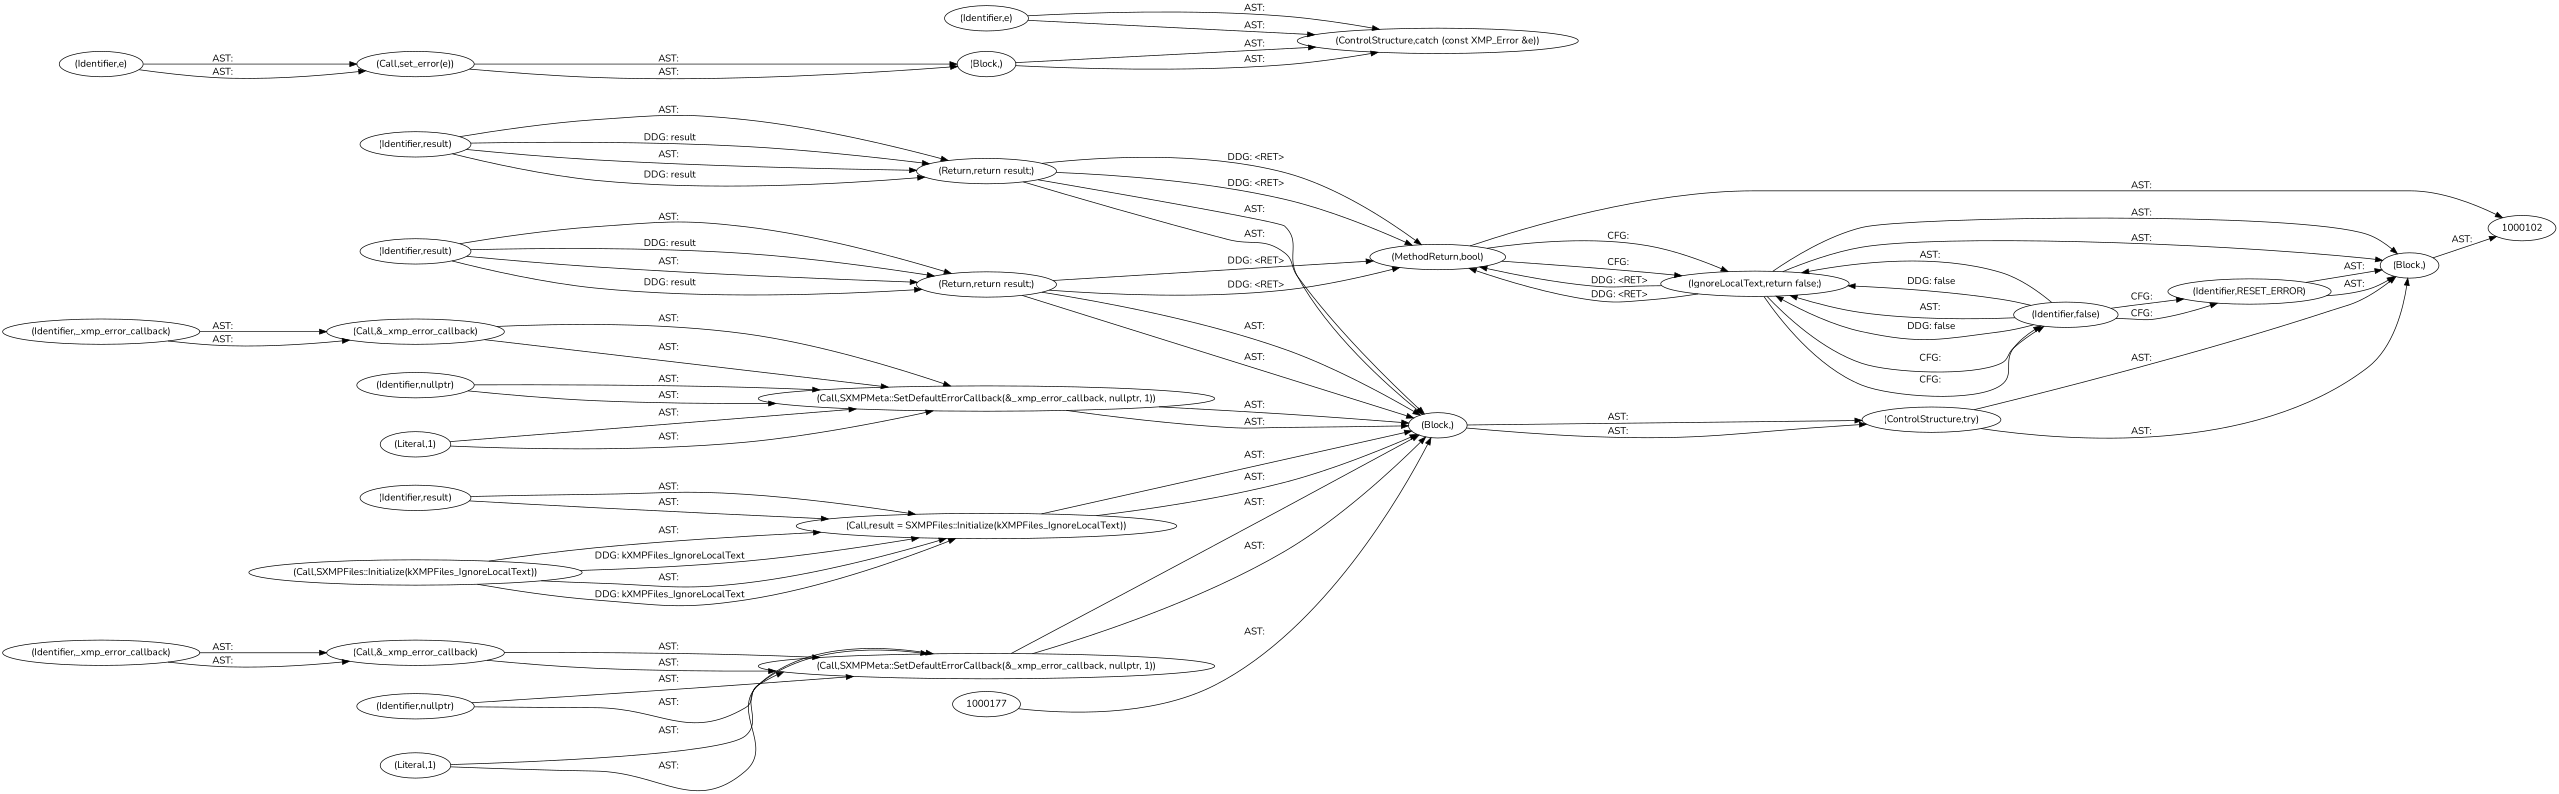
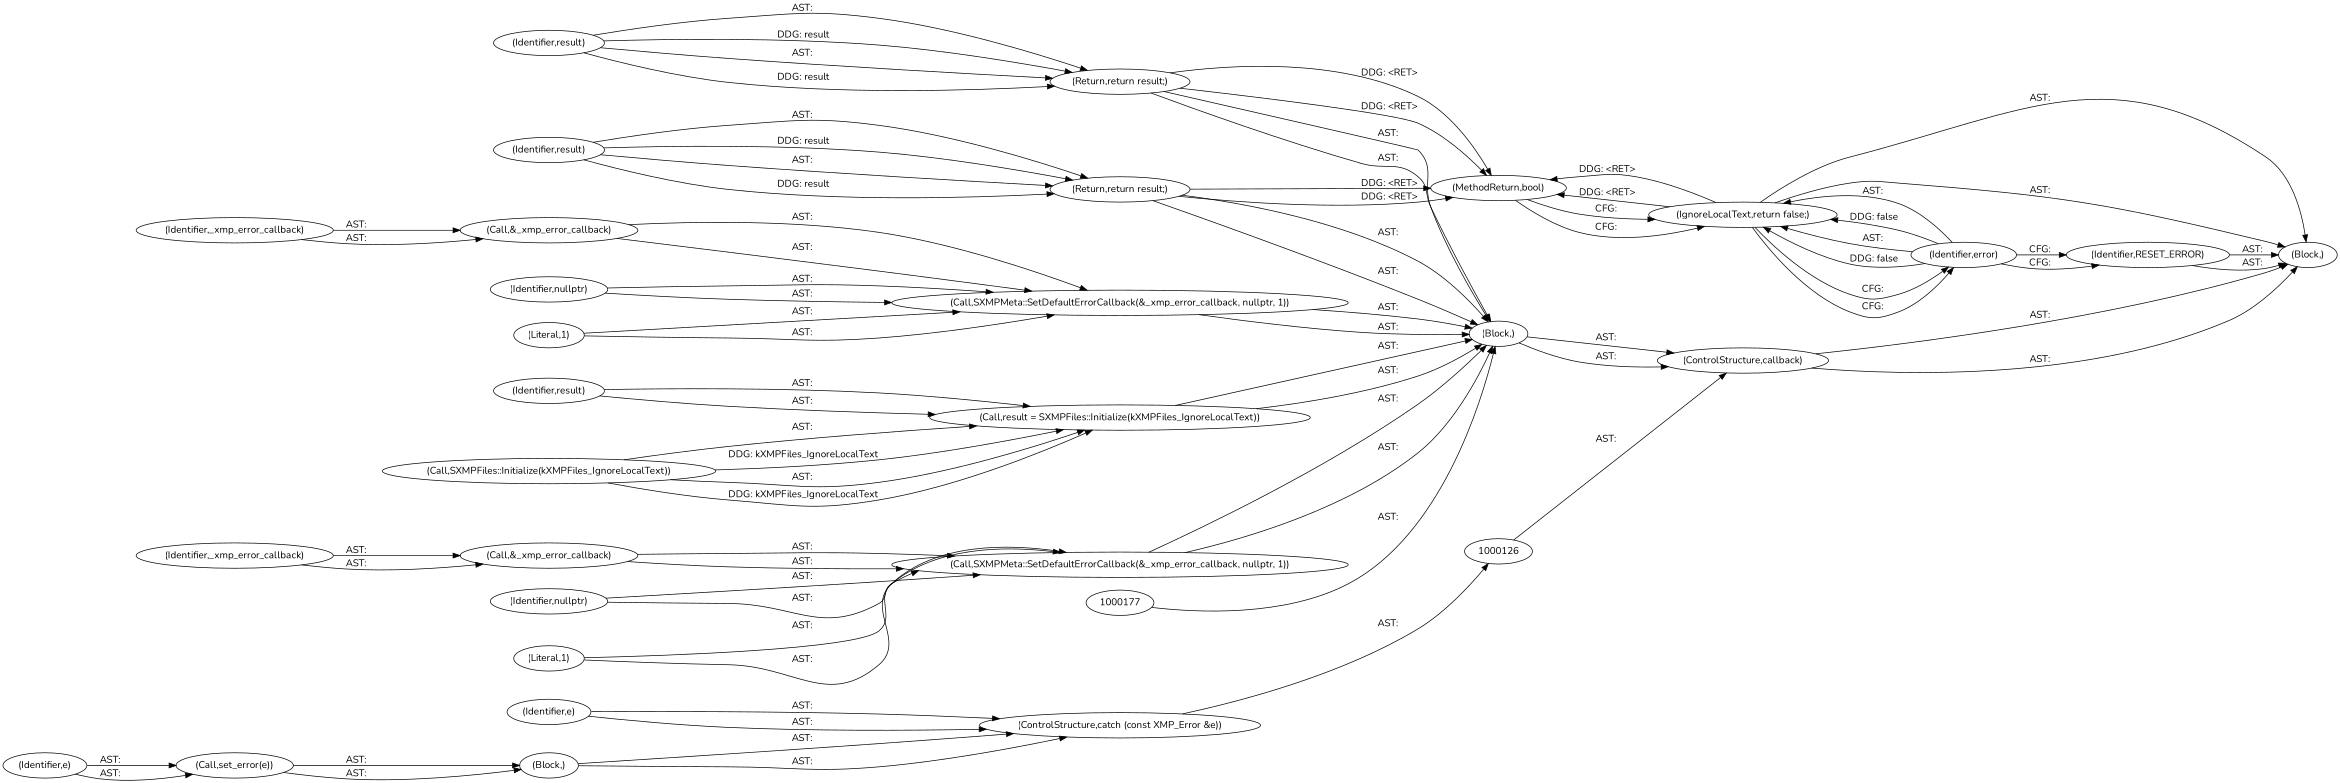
(2522, 228) -> none
(2066, 315) -> (1964, 255)
(1931, 420) -> (1743, 361)
none -> (1499, 551)
